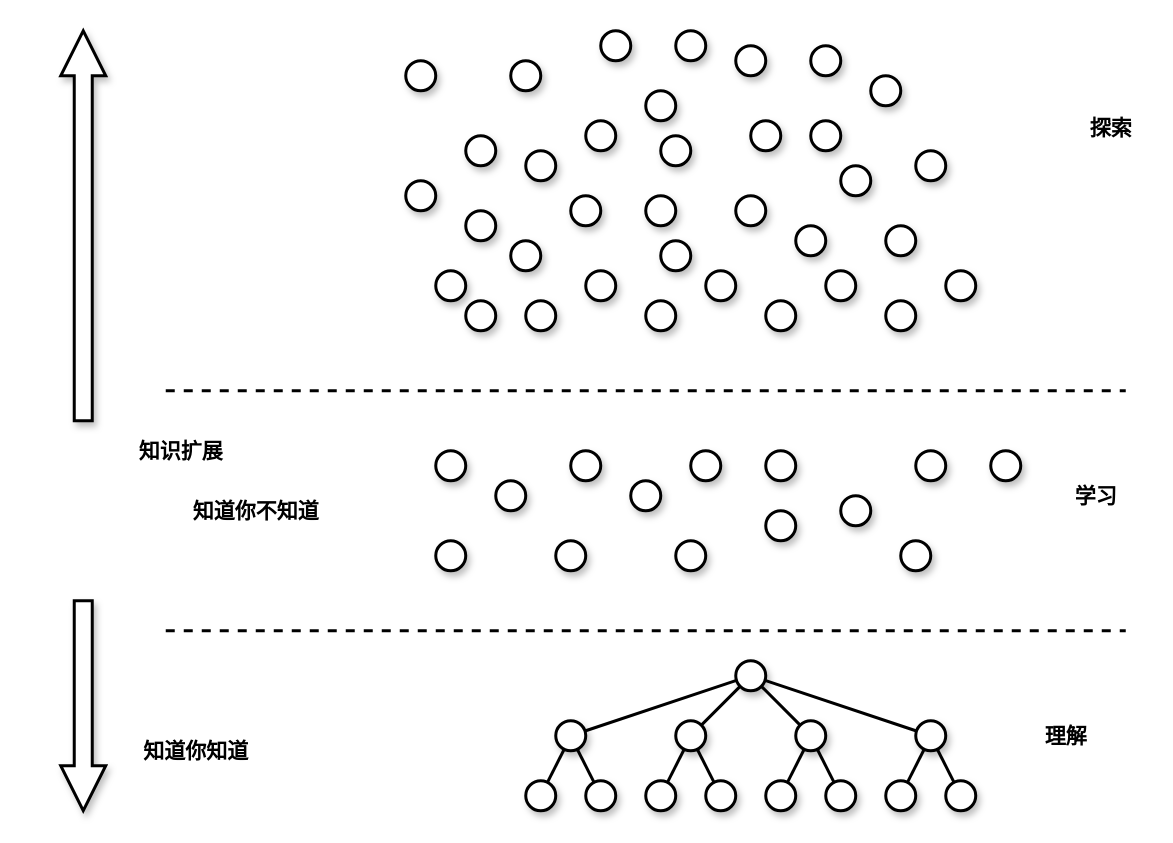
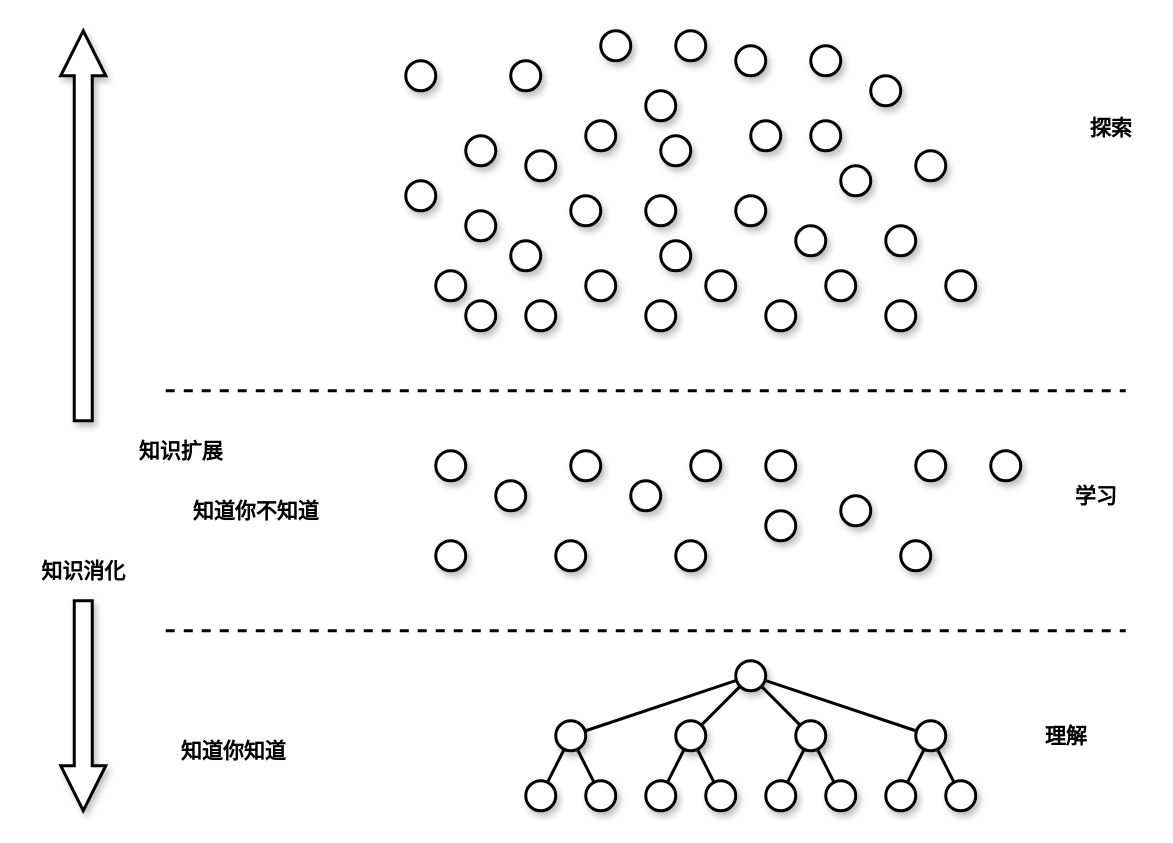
none -> (83, 571)
(196, 751) -> (233, 751)
